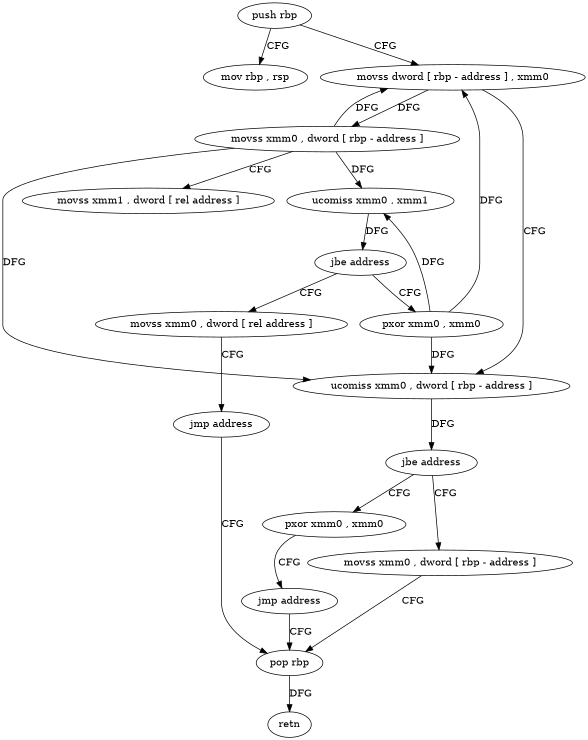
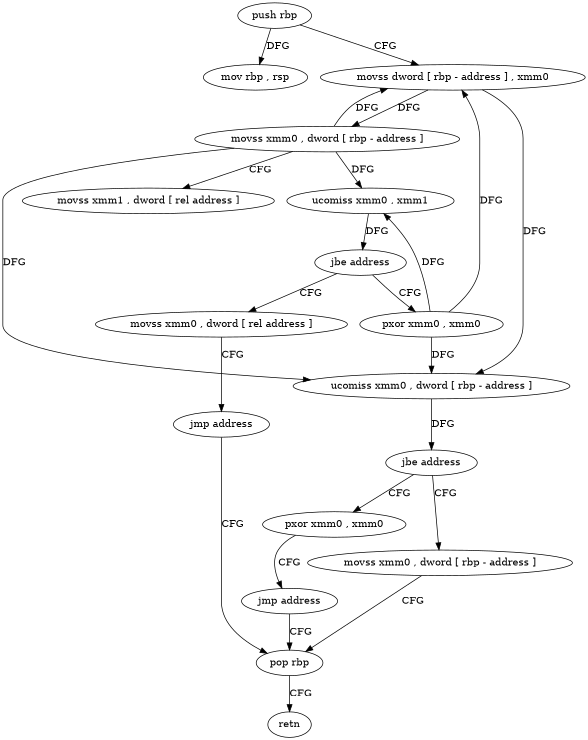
(278, 46) -> (278, 46)
(535, 232) -> (535, 232)
(301, 694) -> (301, 694)
